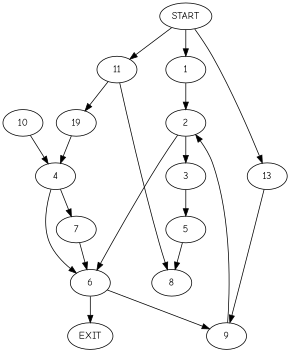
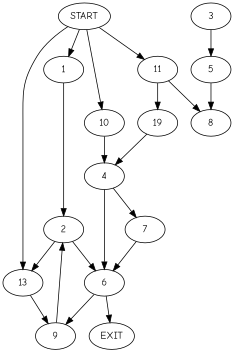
none -> (94, 66)
(186, 146) -> (46, 253)
